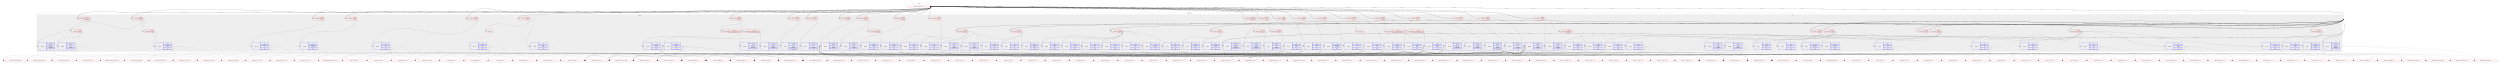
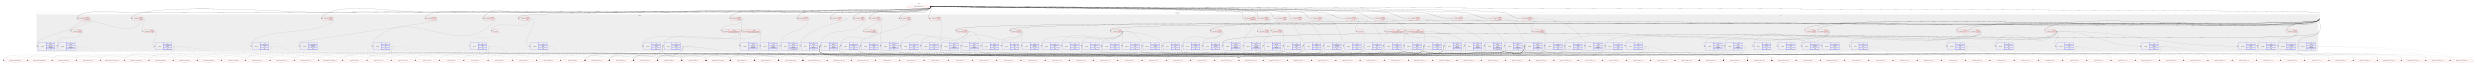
(1905, 61) -> none
